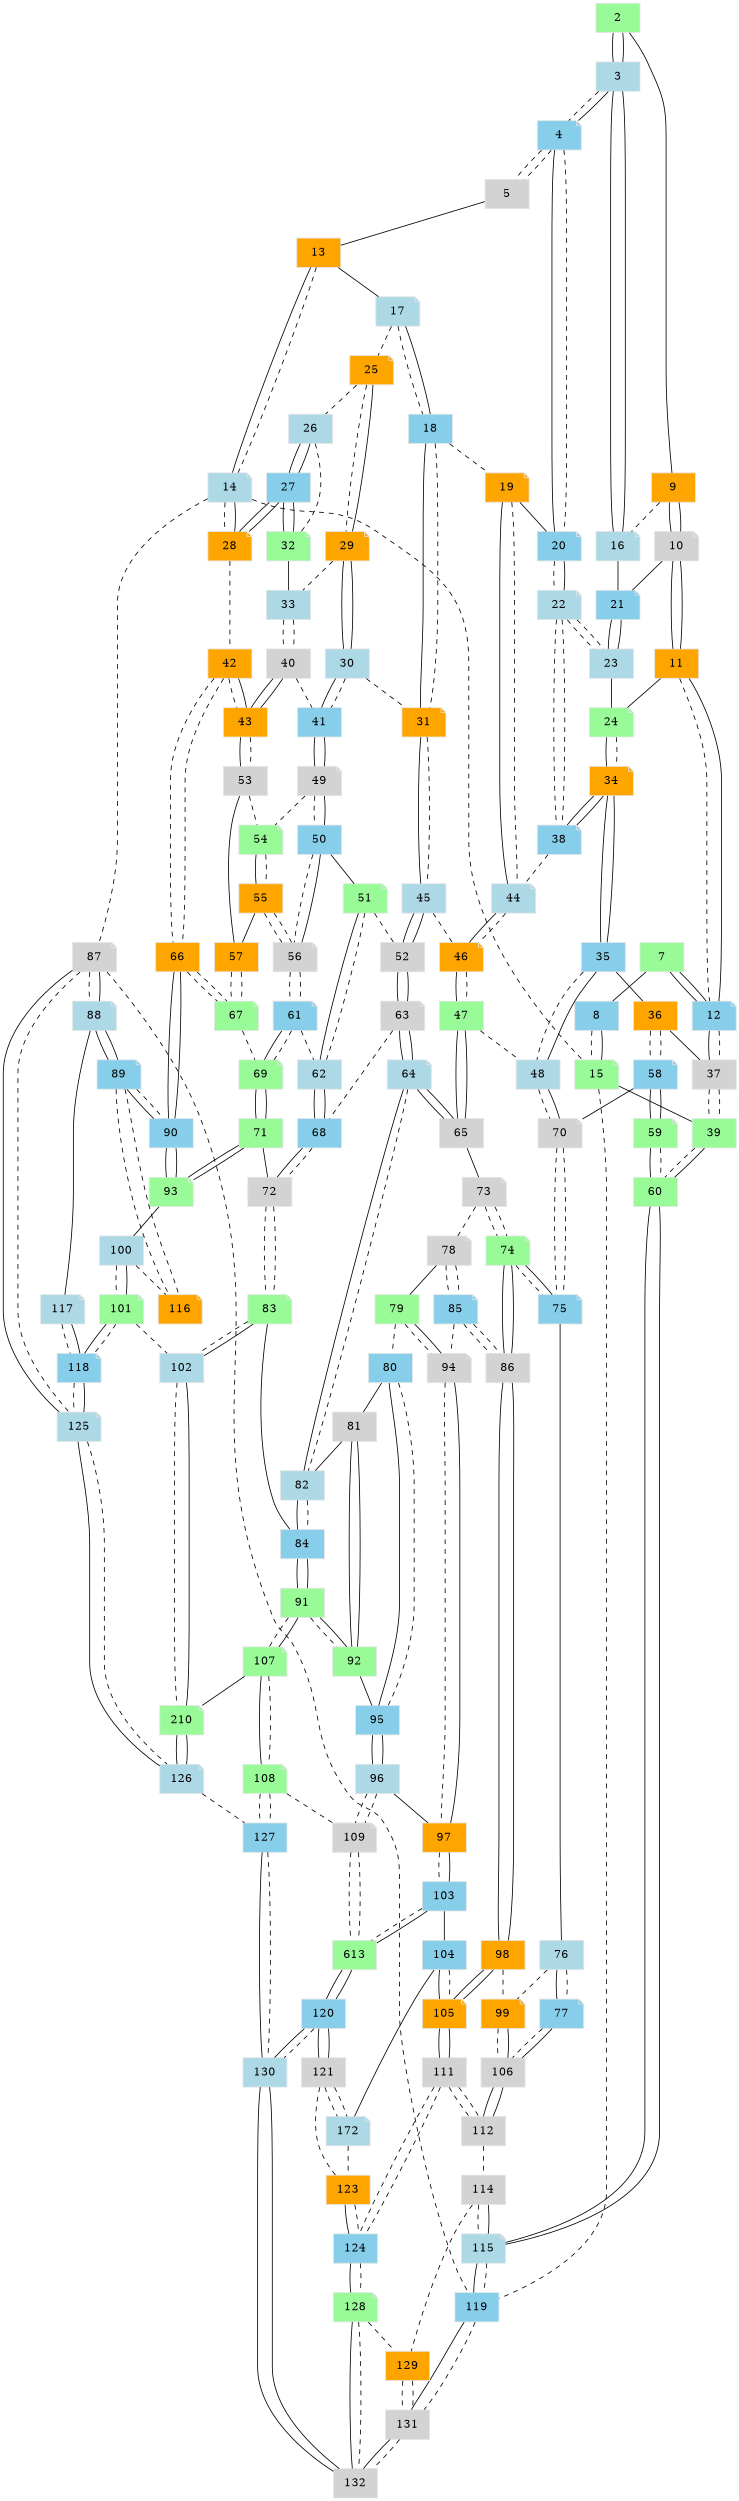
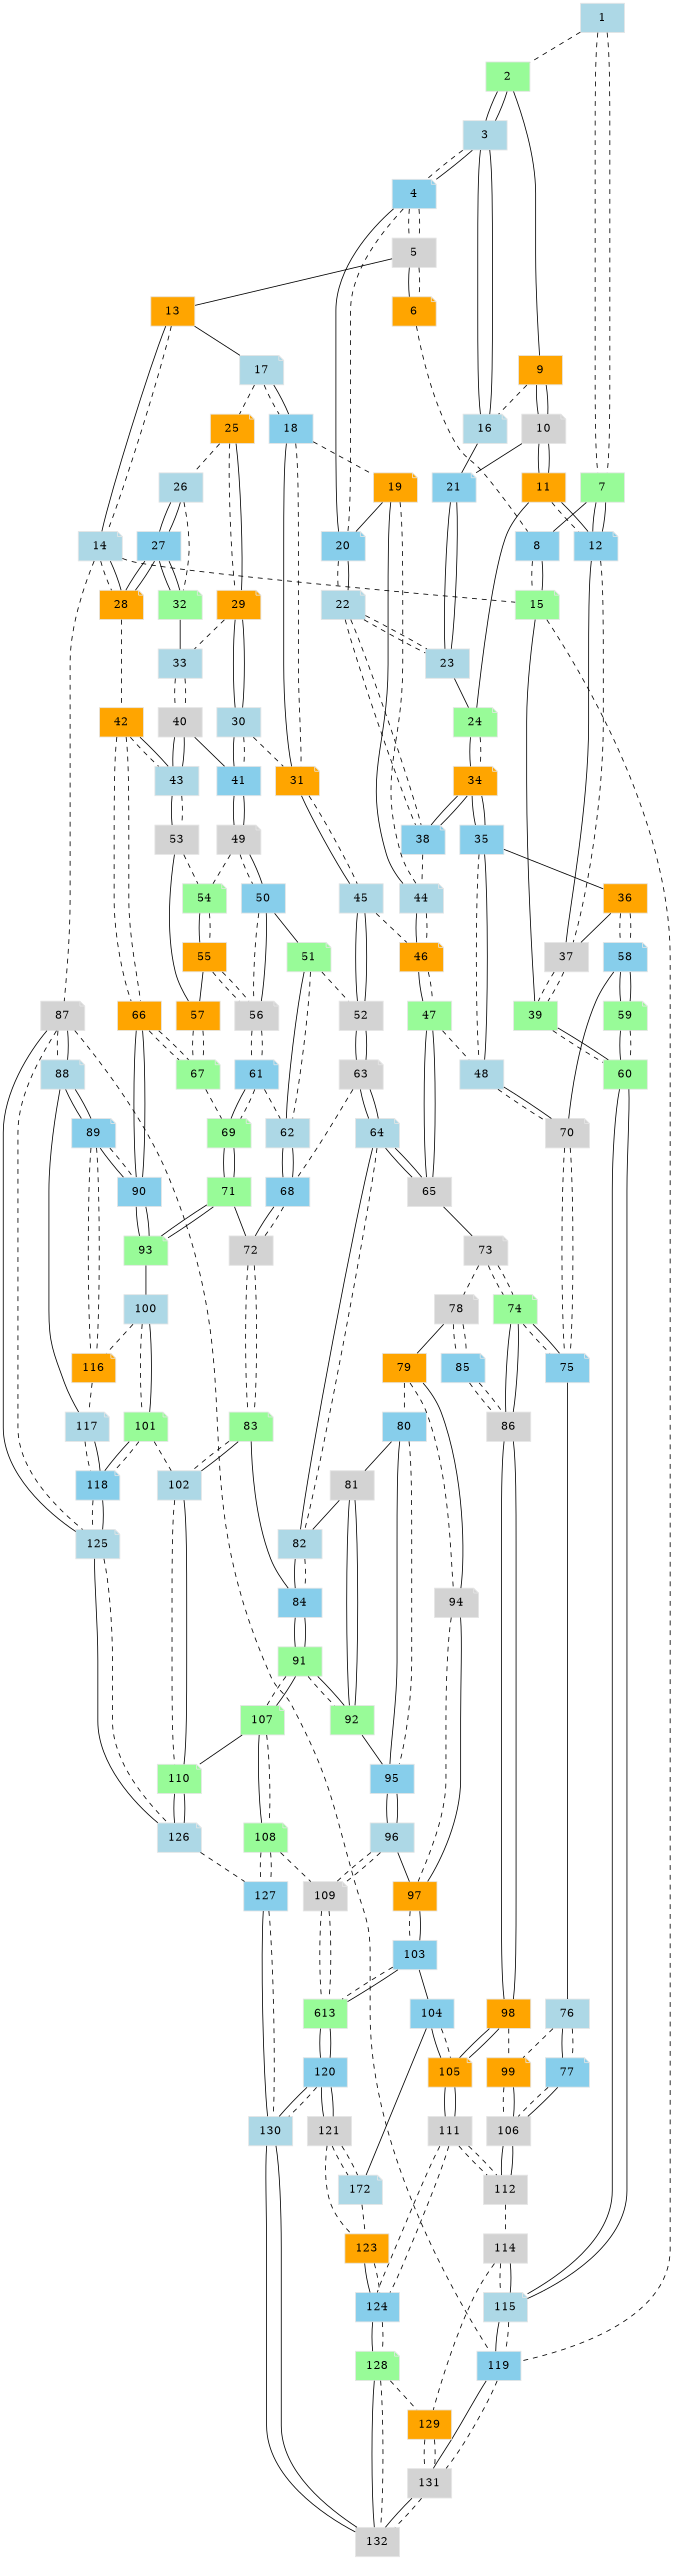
none -> (602, 18)
none -> (414, 311)
(304, 693) -> (210, 752)
(245, 722) -> (177, 781)
(397, 1309) -> (404, 1368)
(452, 1339) -> none
none -> (90, 1397)
(182, 1720) -> (179, 1779)
